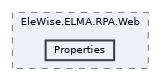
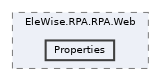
(80, 22) -> (80, 22)
